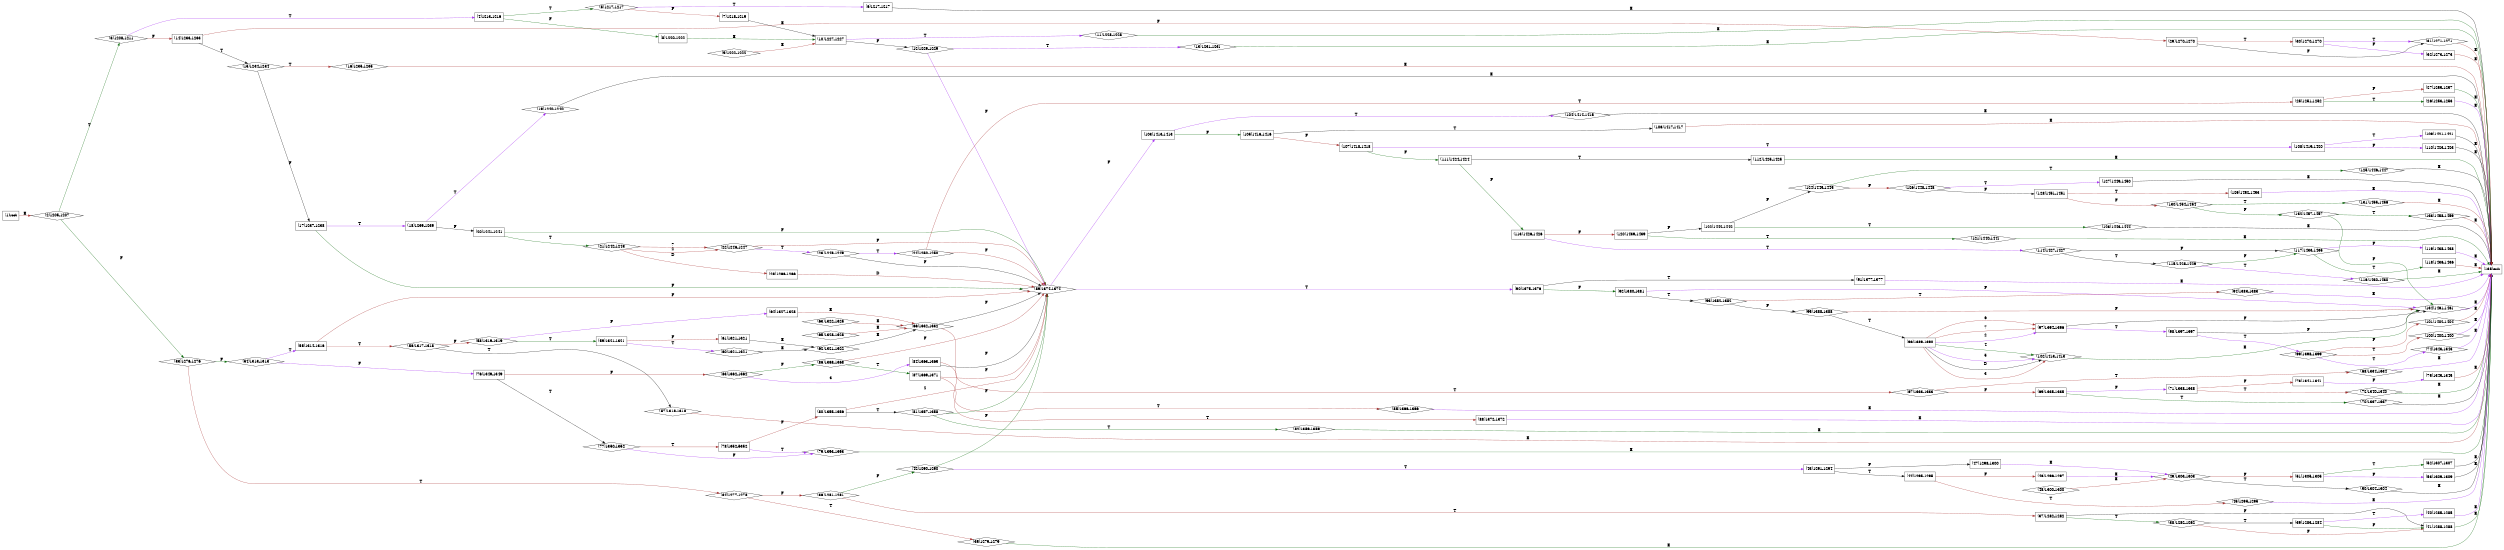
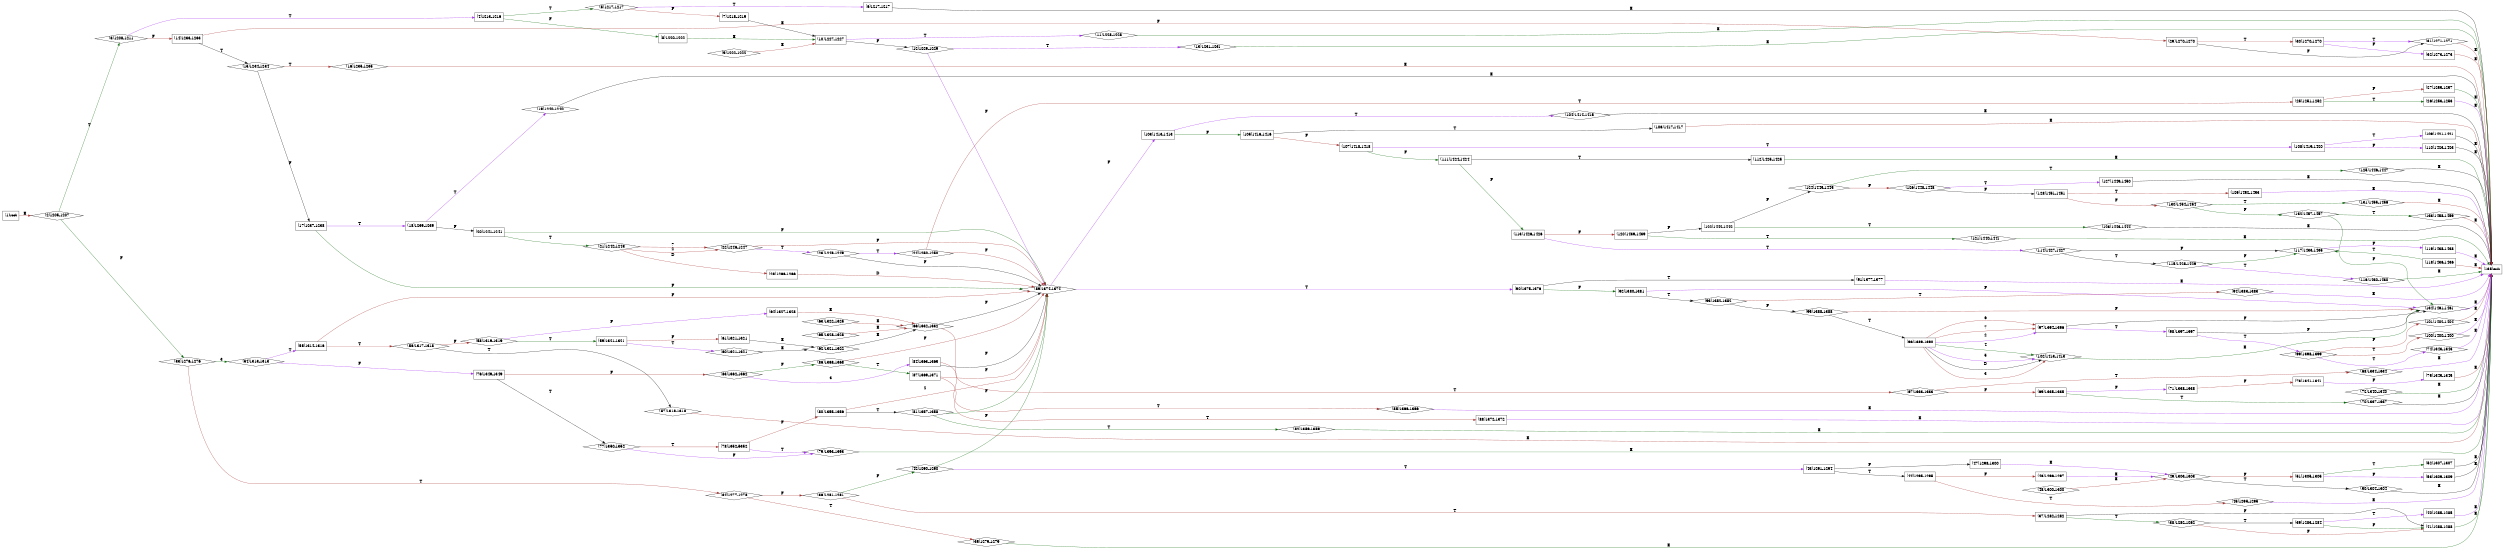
(2365, 273) -> (2380, 254)
(222, 360) -> (222, 360)
(2271, 393) -> none
